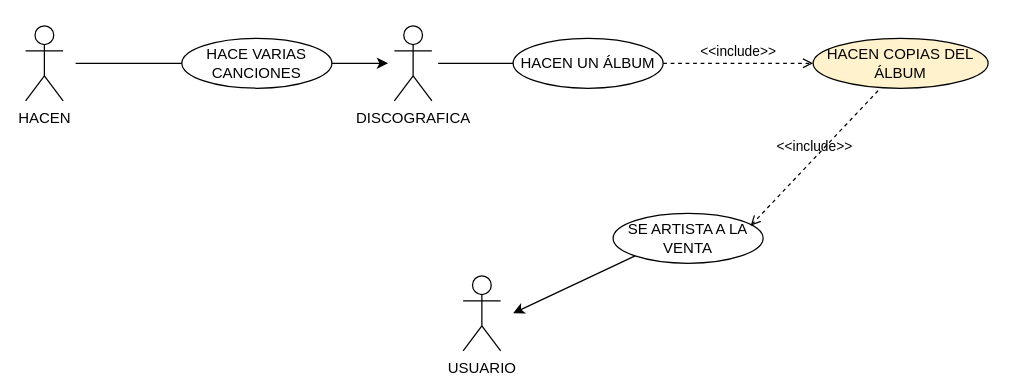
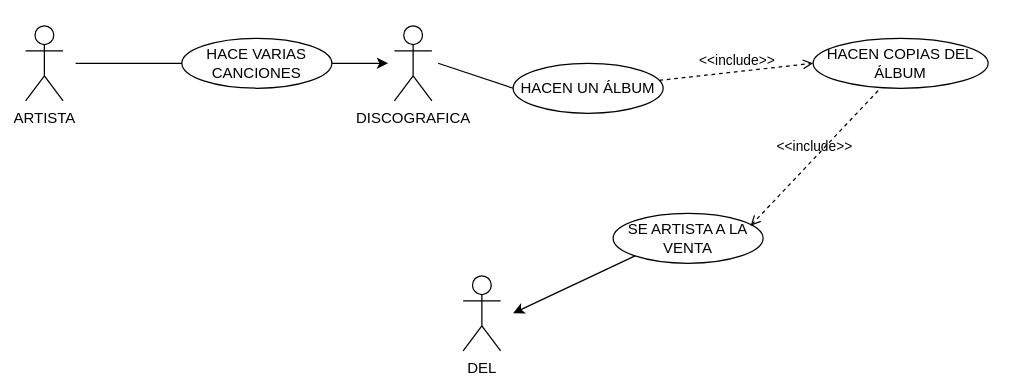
(588, 63) -> (588, 88)
(901, 63) -> (901, 63)
(45, 118) -> (45, 118)
(483, 368) -> (483, 368)
